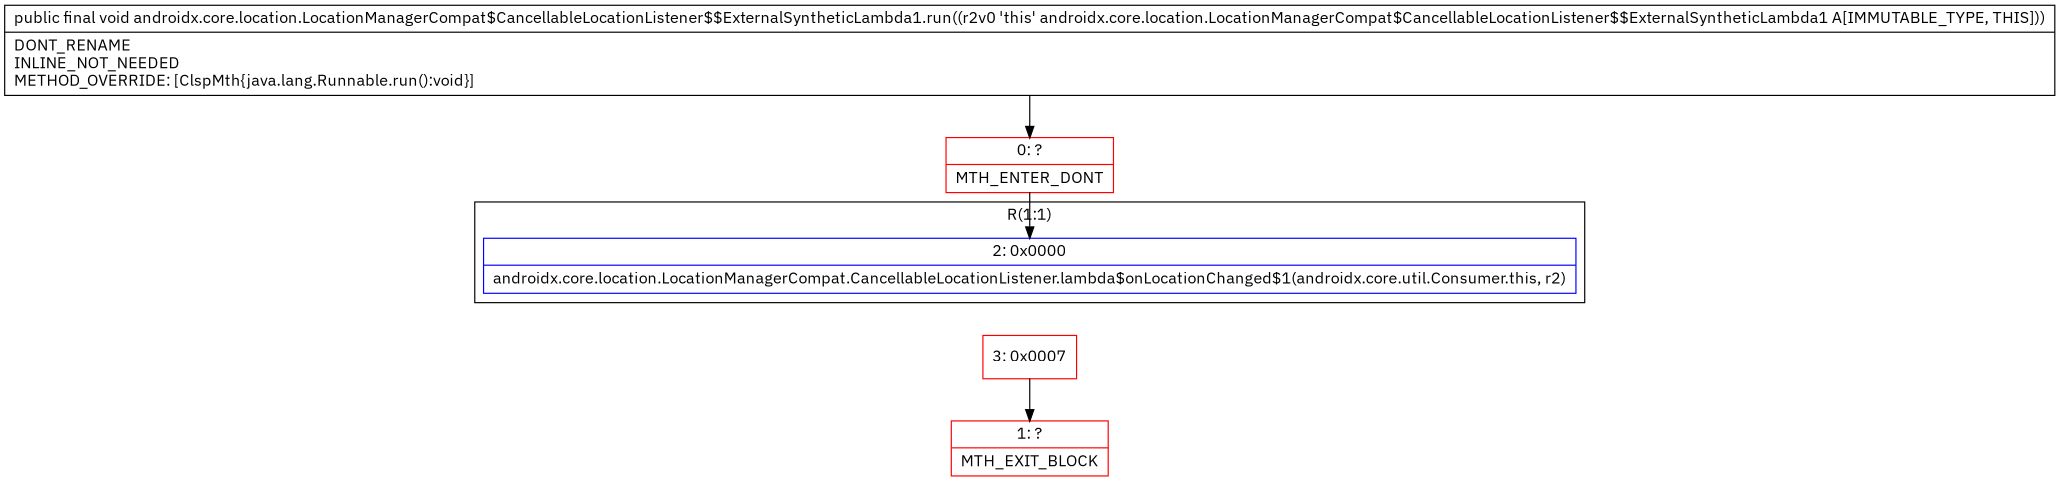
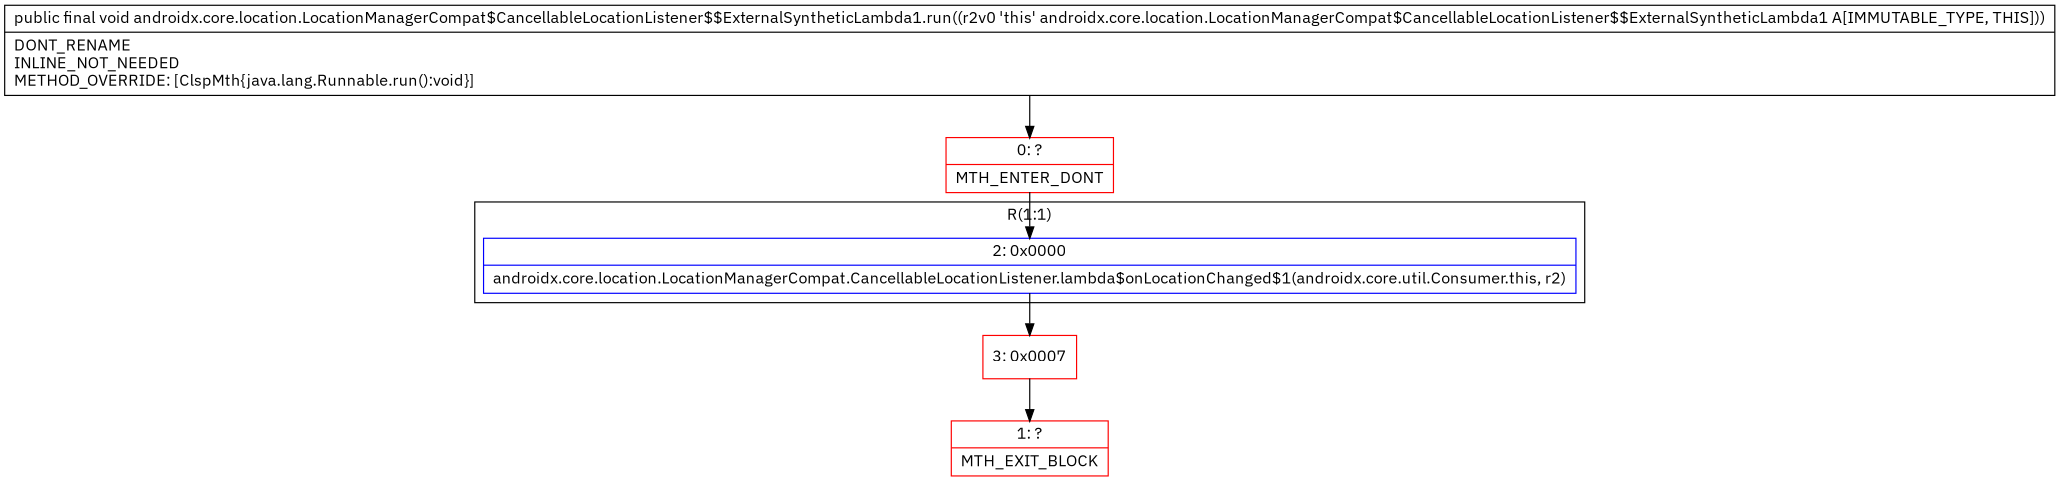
none -> (1030, 310)
